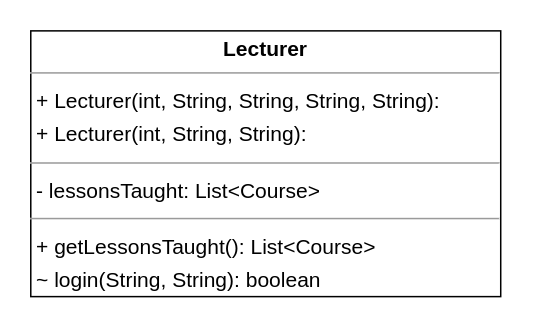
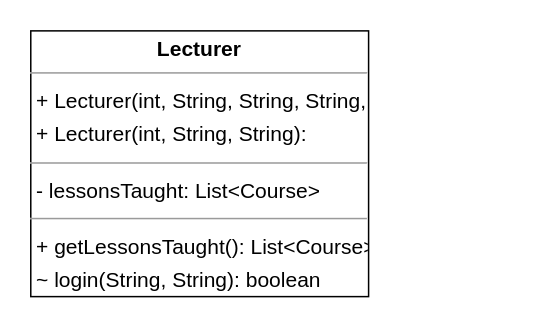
(266, 164) -> (200, 164)
